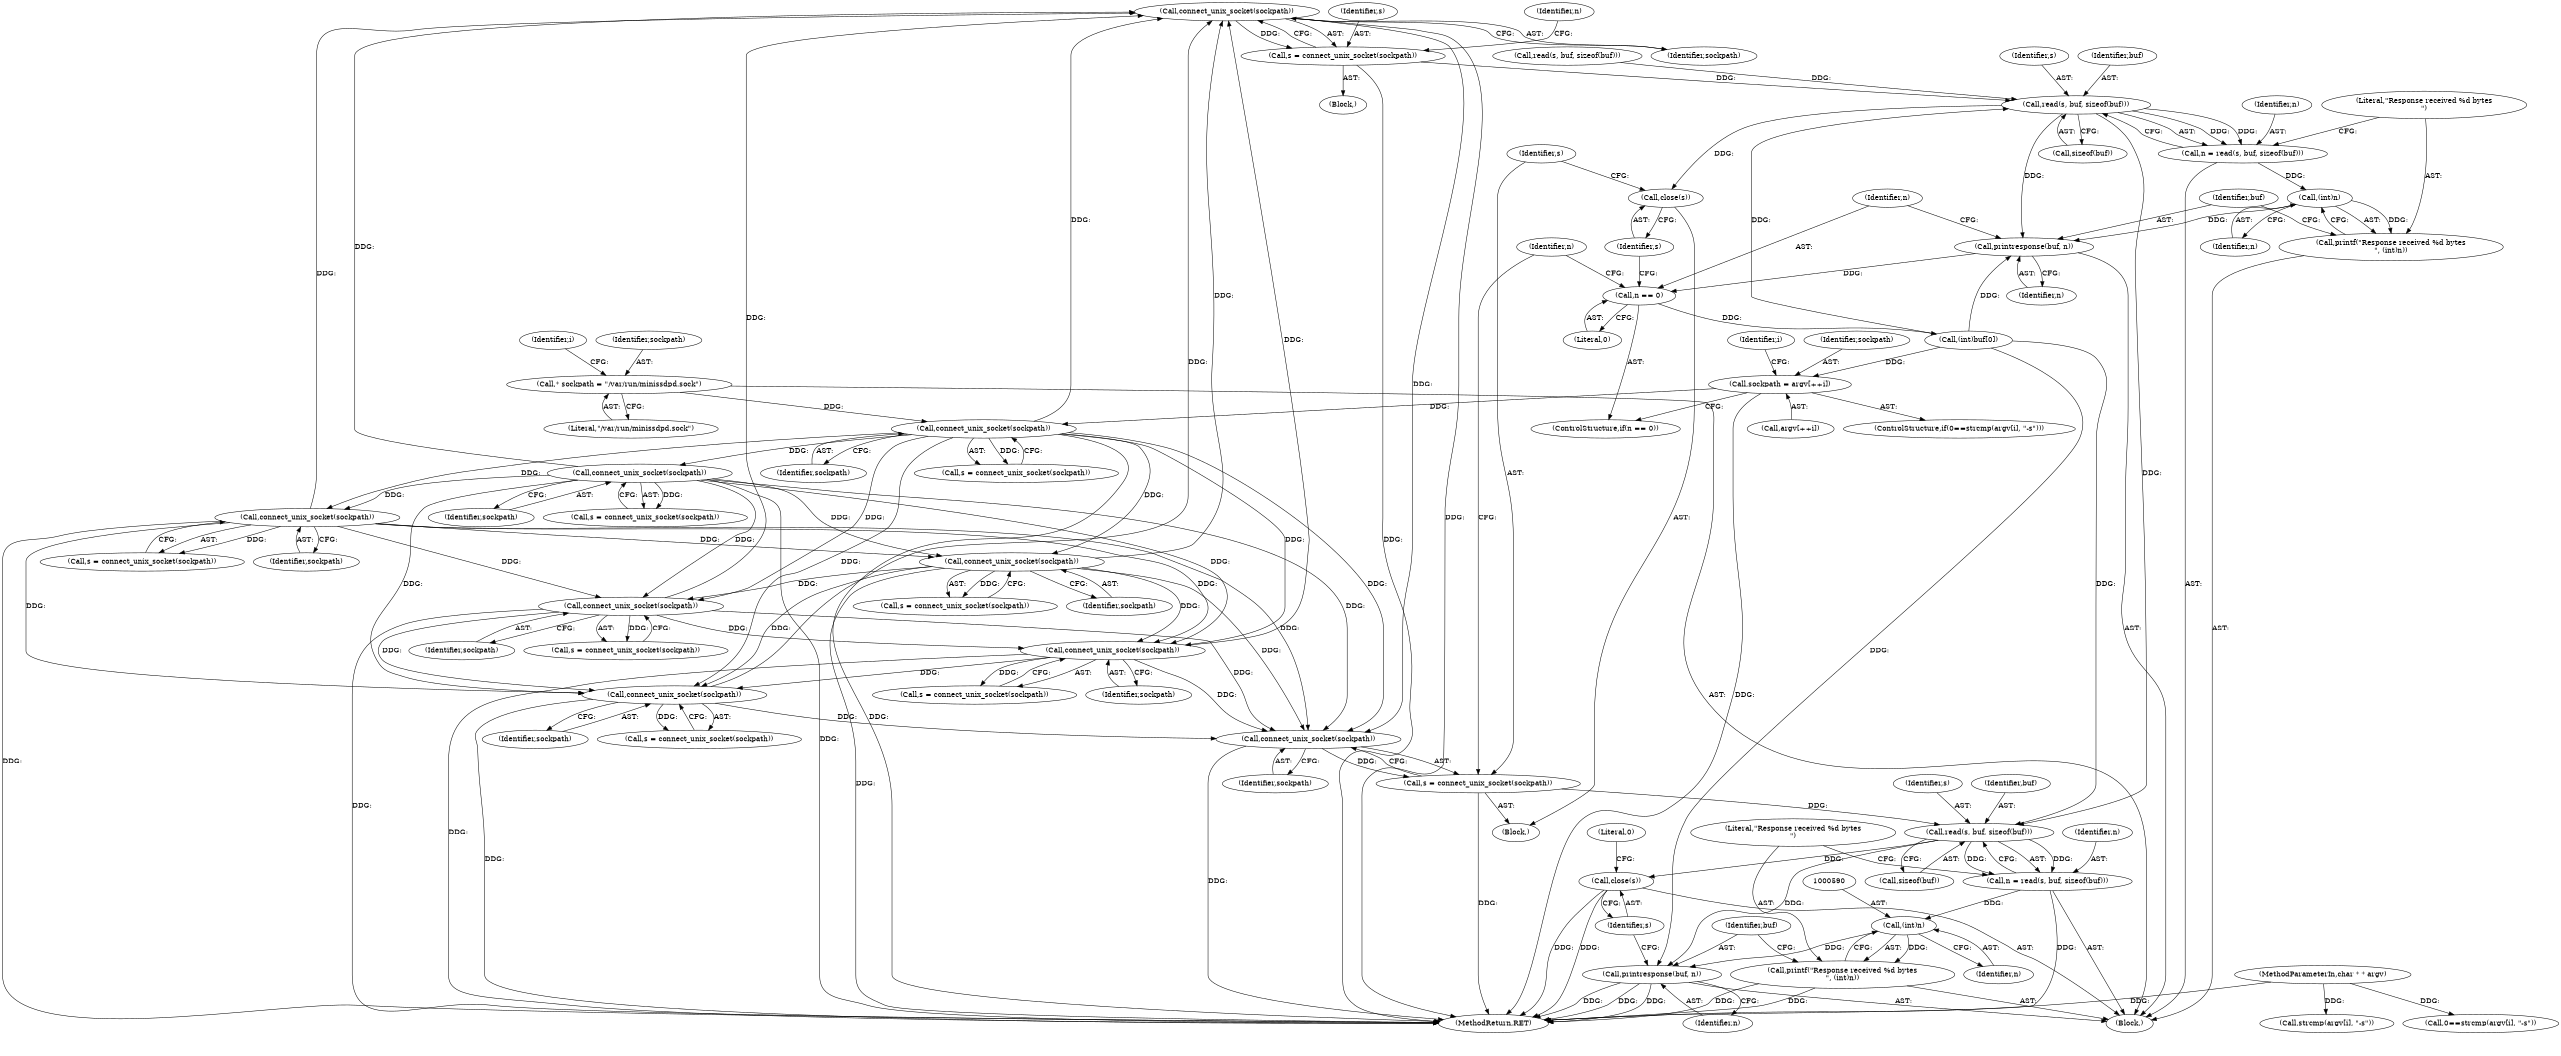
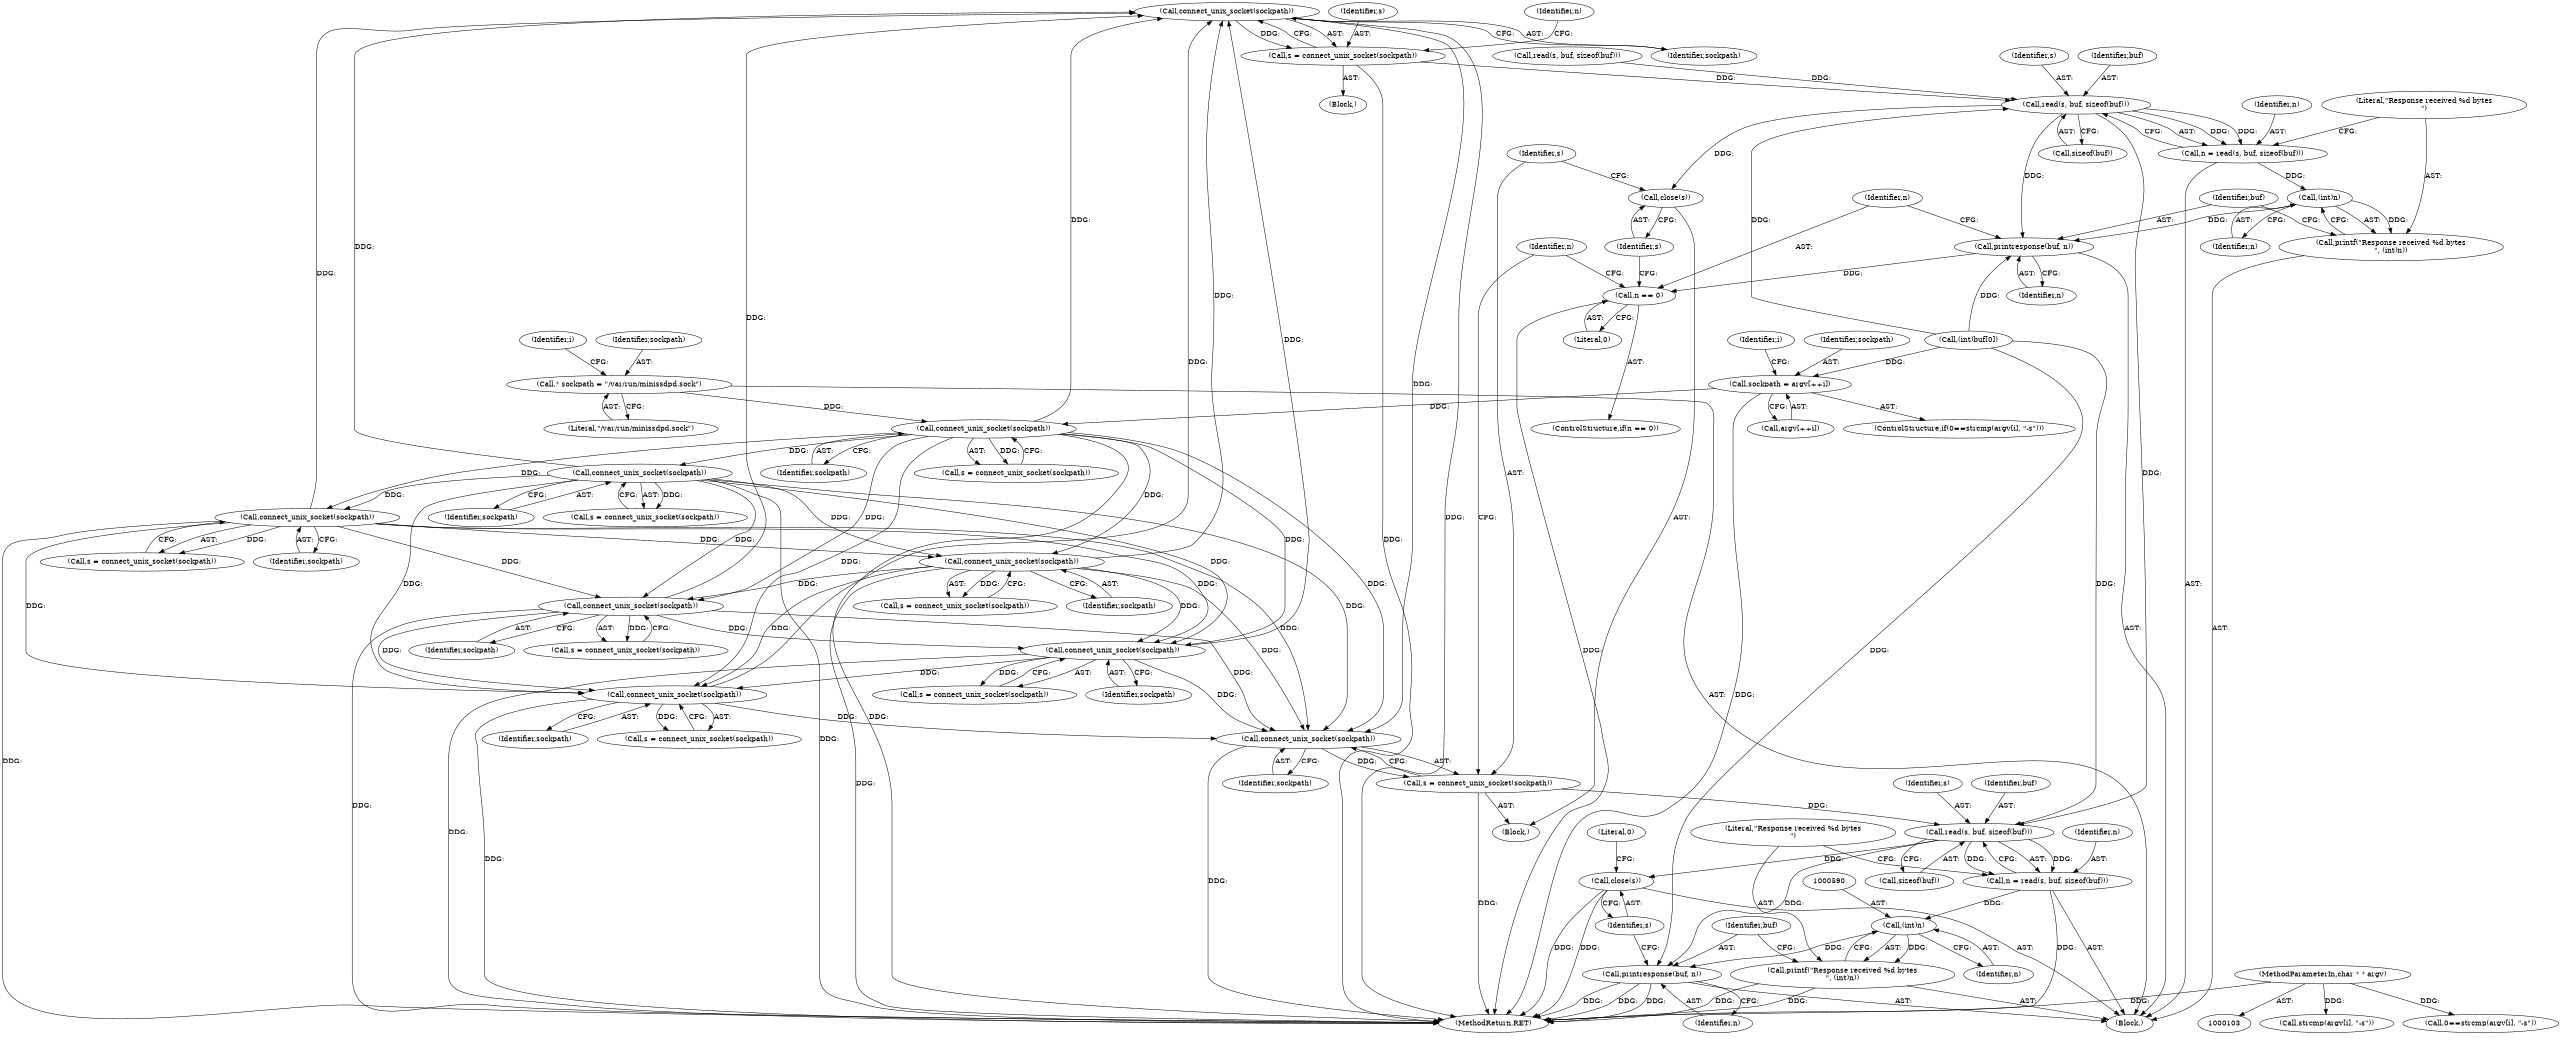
(1793, 329) -> (1578, 639)
(1689, 407) -> (1768, 405)
none -> (2224, 1024)
